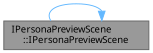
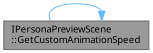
(76, 35) -> (76, 35)
